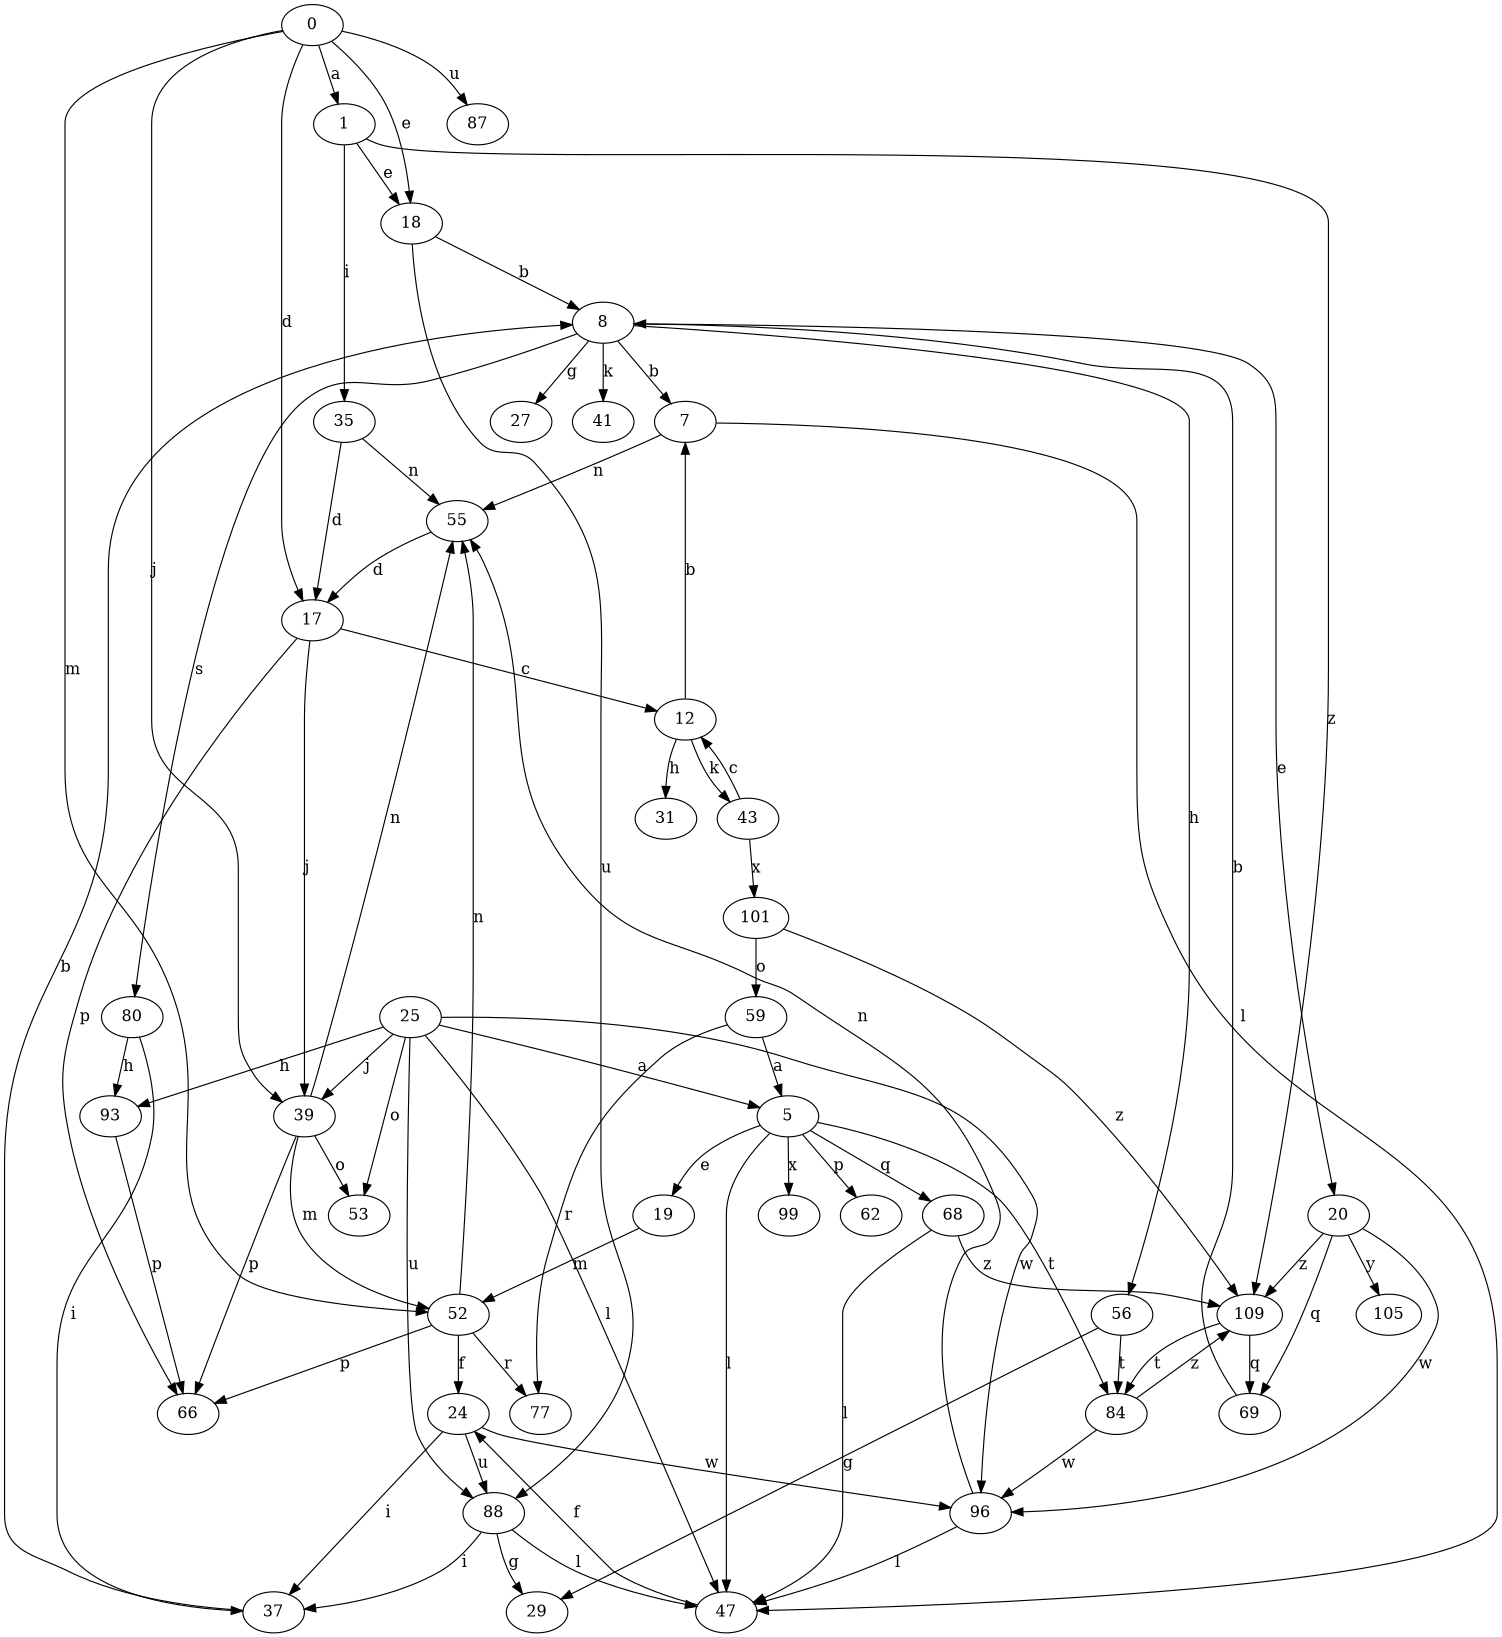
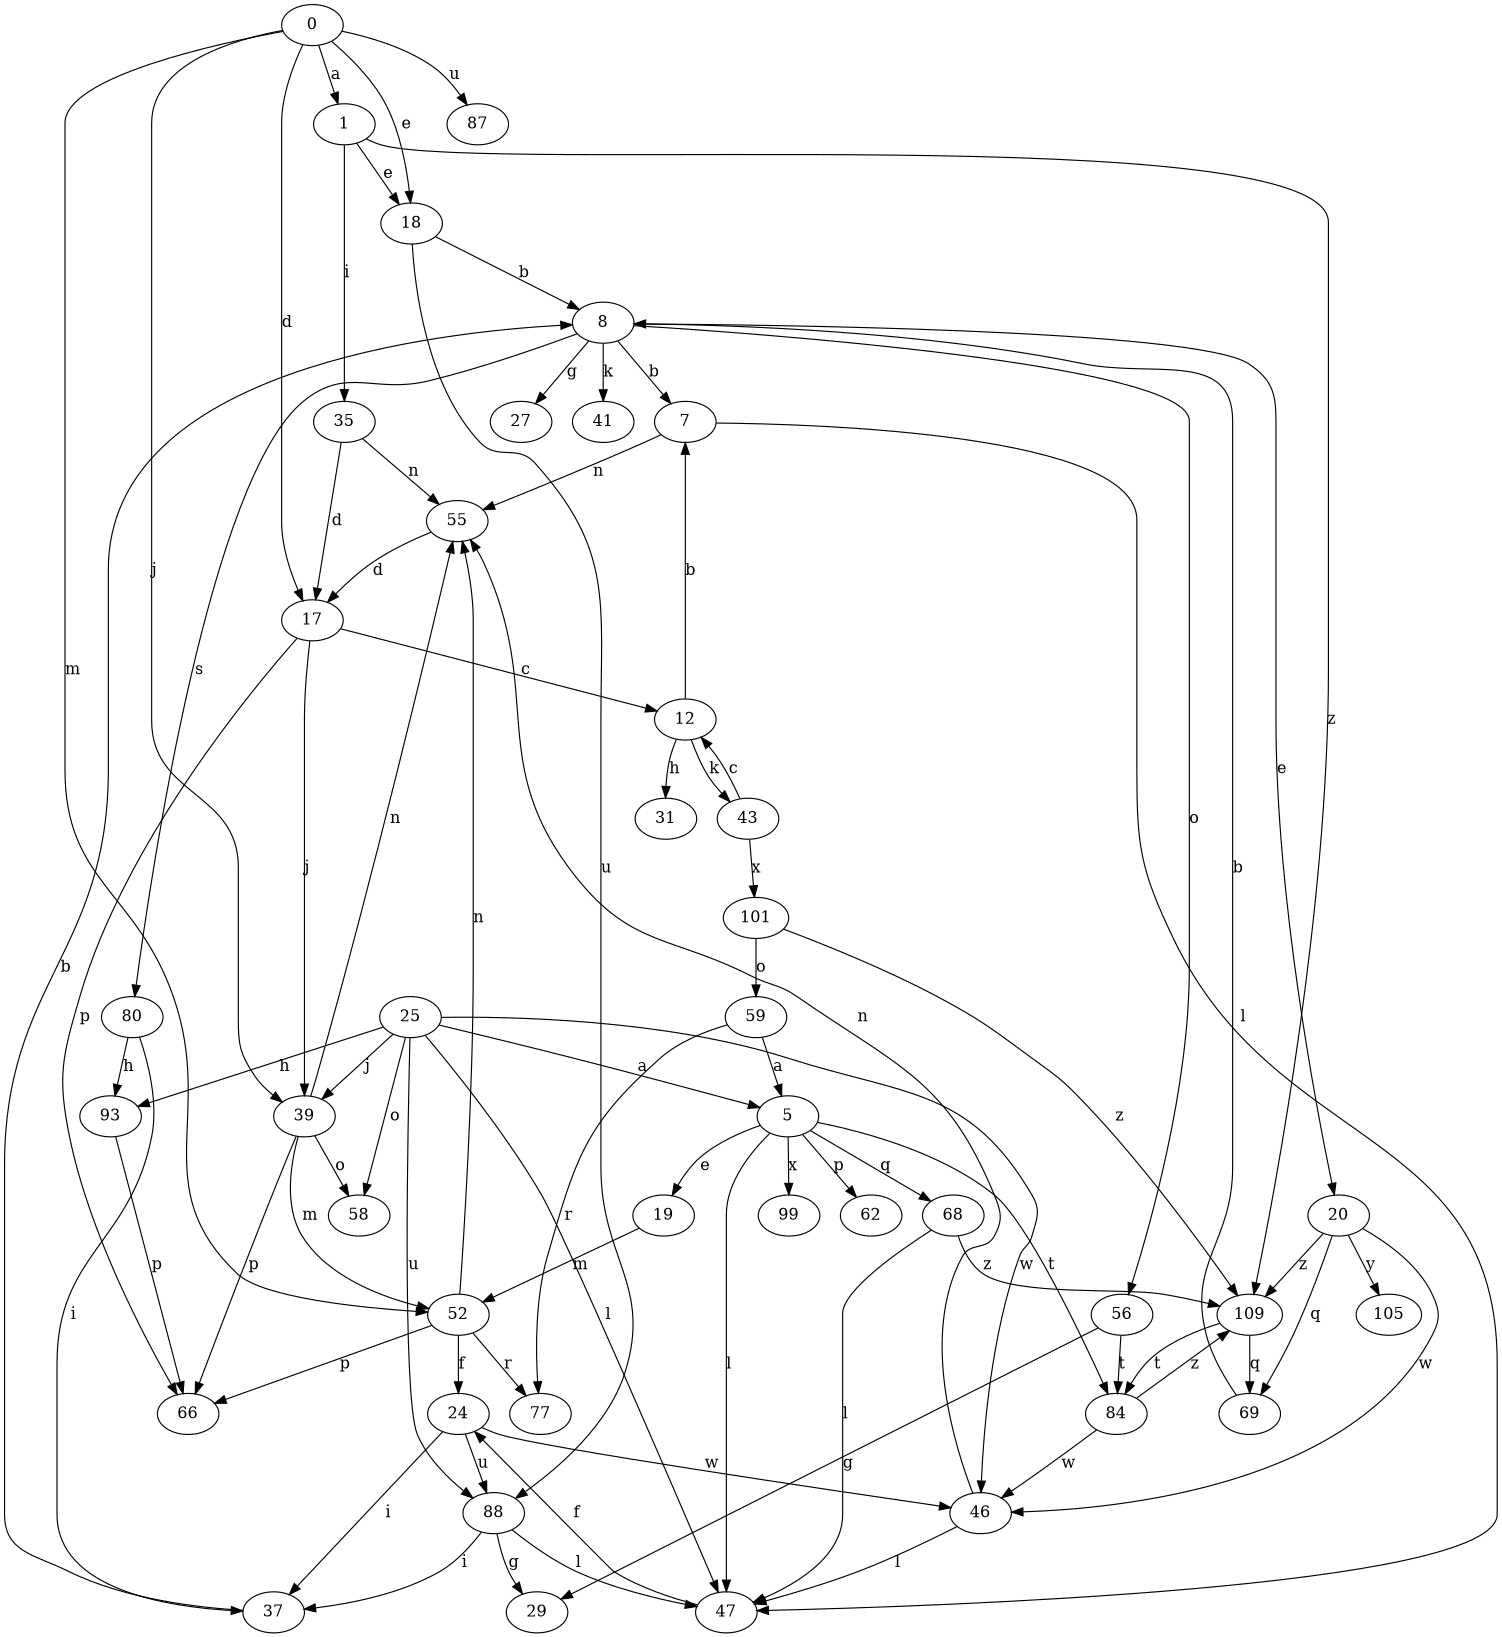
(1194, 819) -> (1194, 819)
(359, 1216) -> (359, 1216)
(981, 1513) -> (981, 1513)
